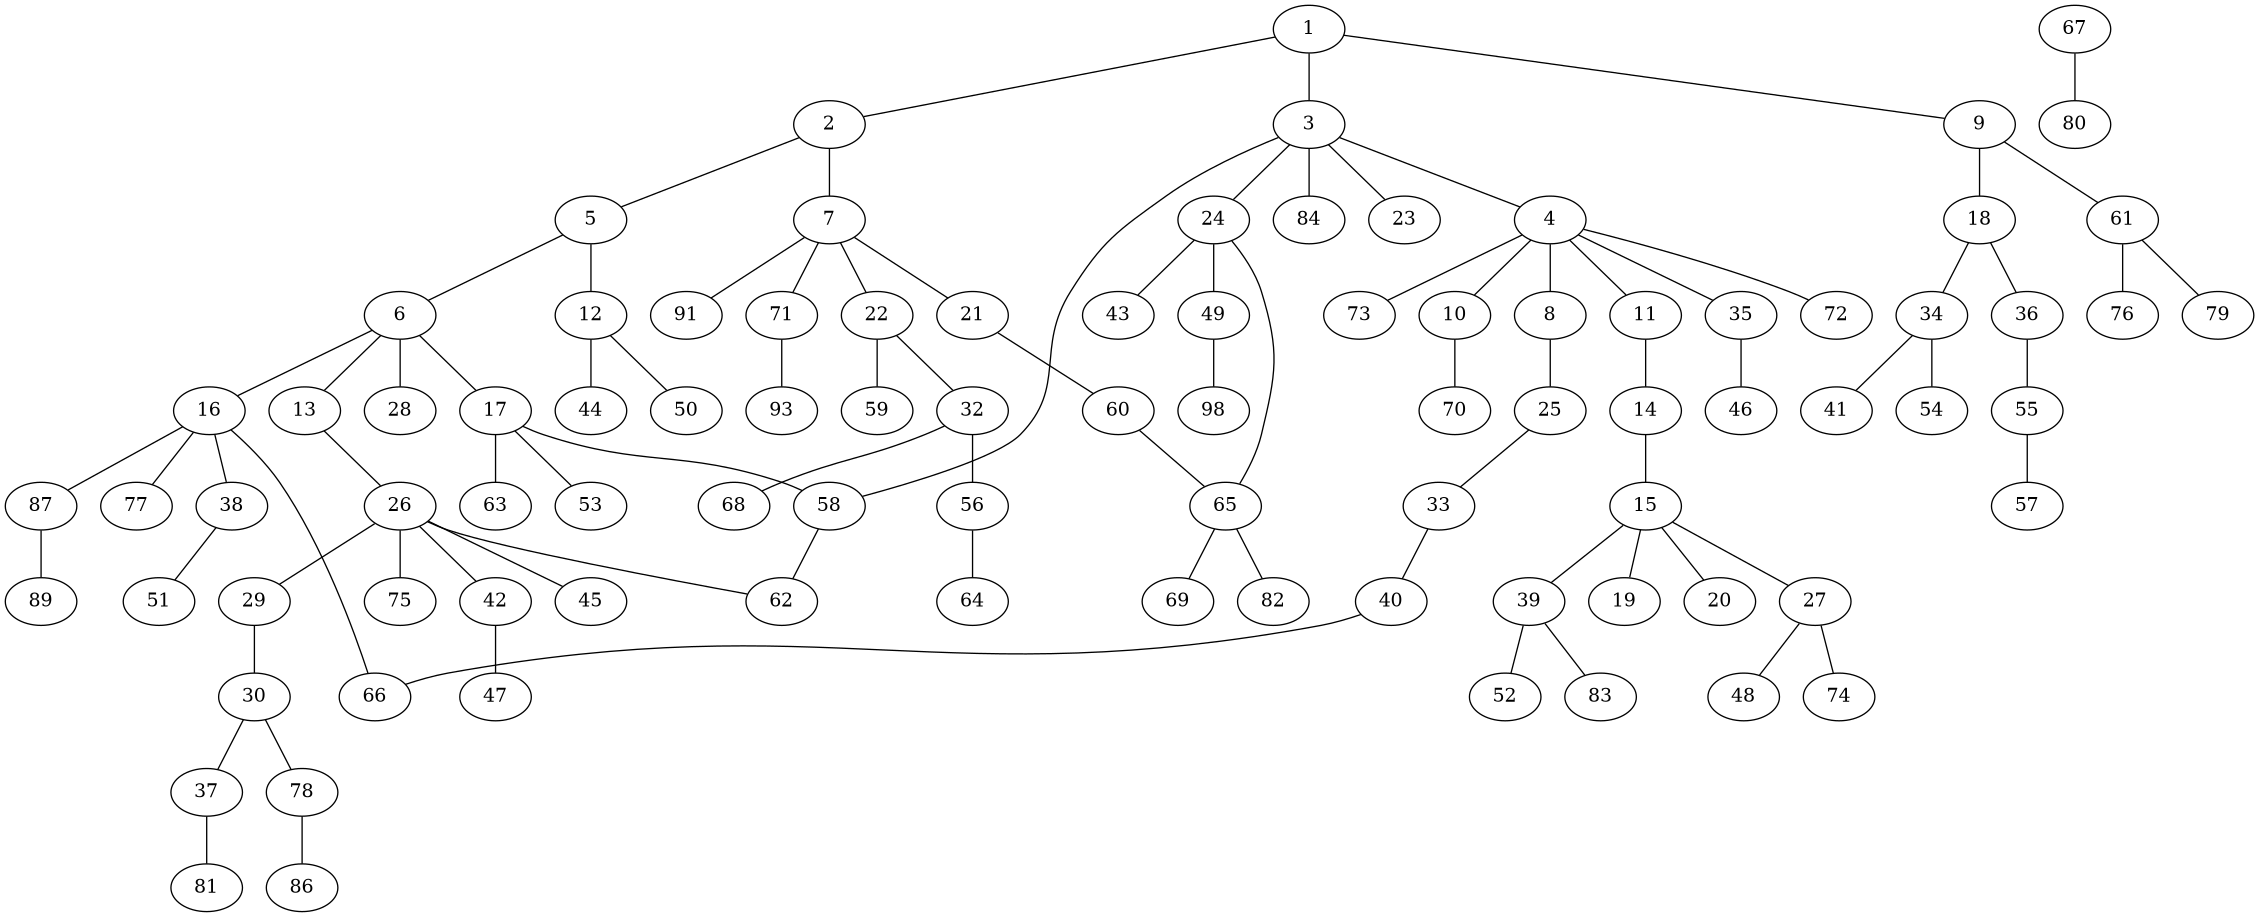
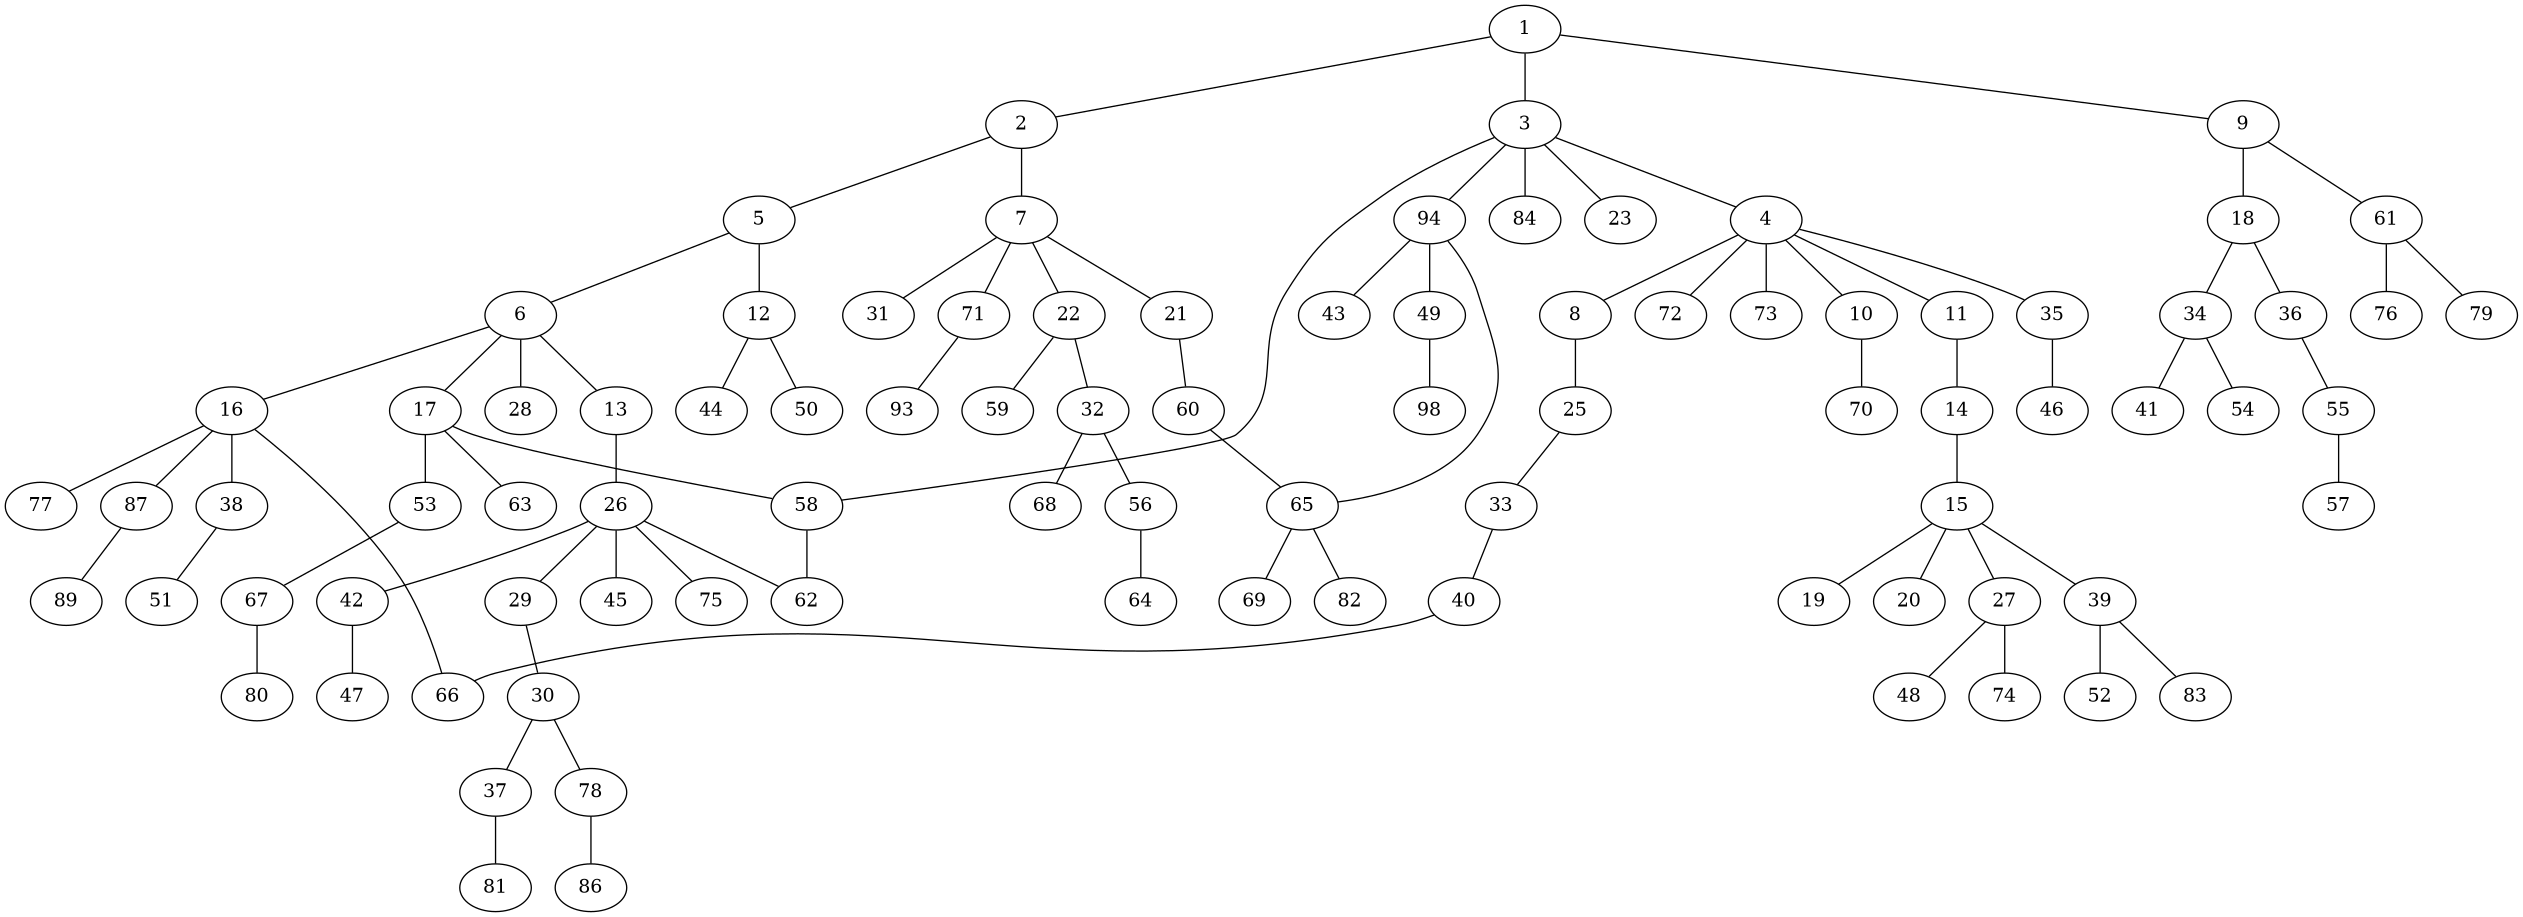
(1214, 220) -> (1430, 220)
(686, 315) -> (878, 315)
none -> (341, 554)
